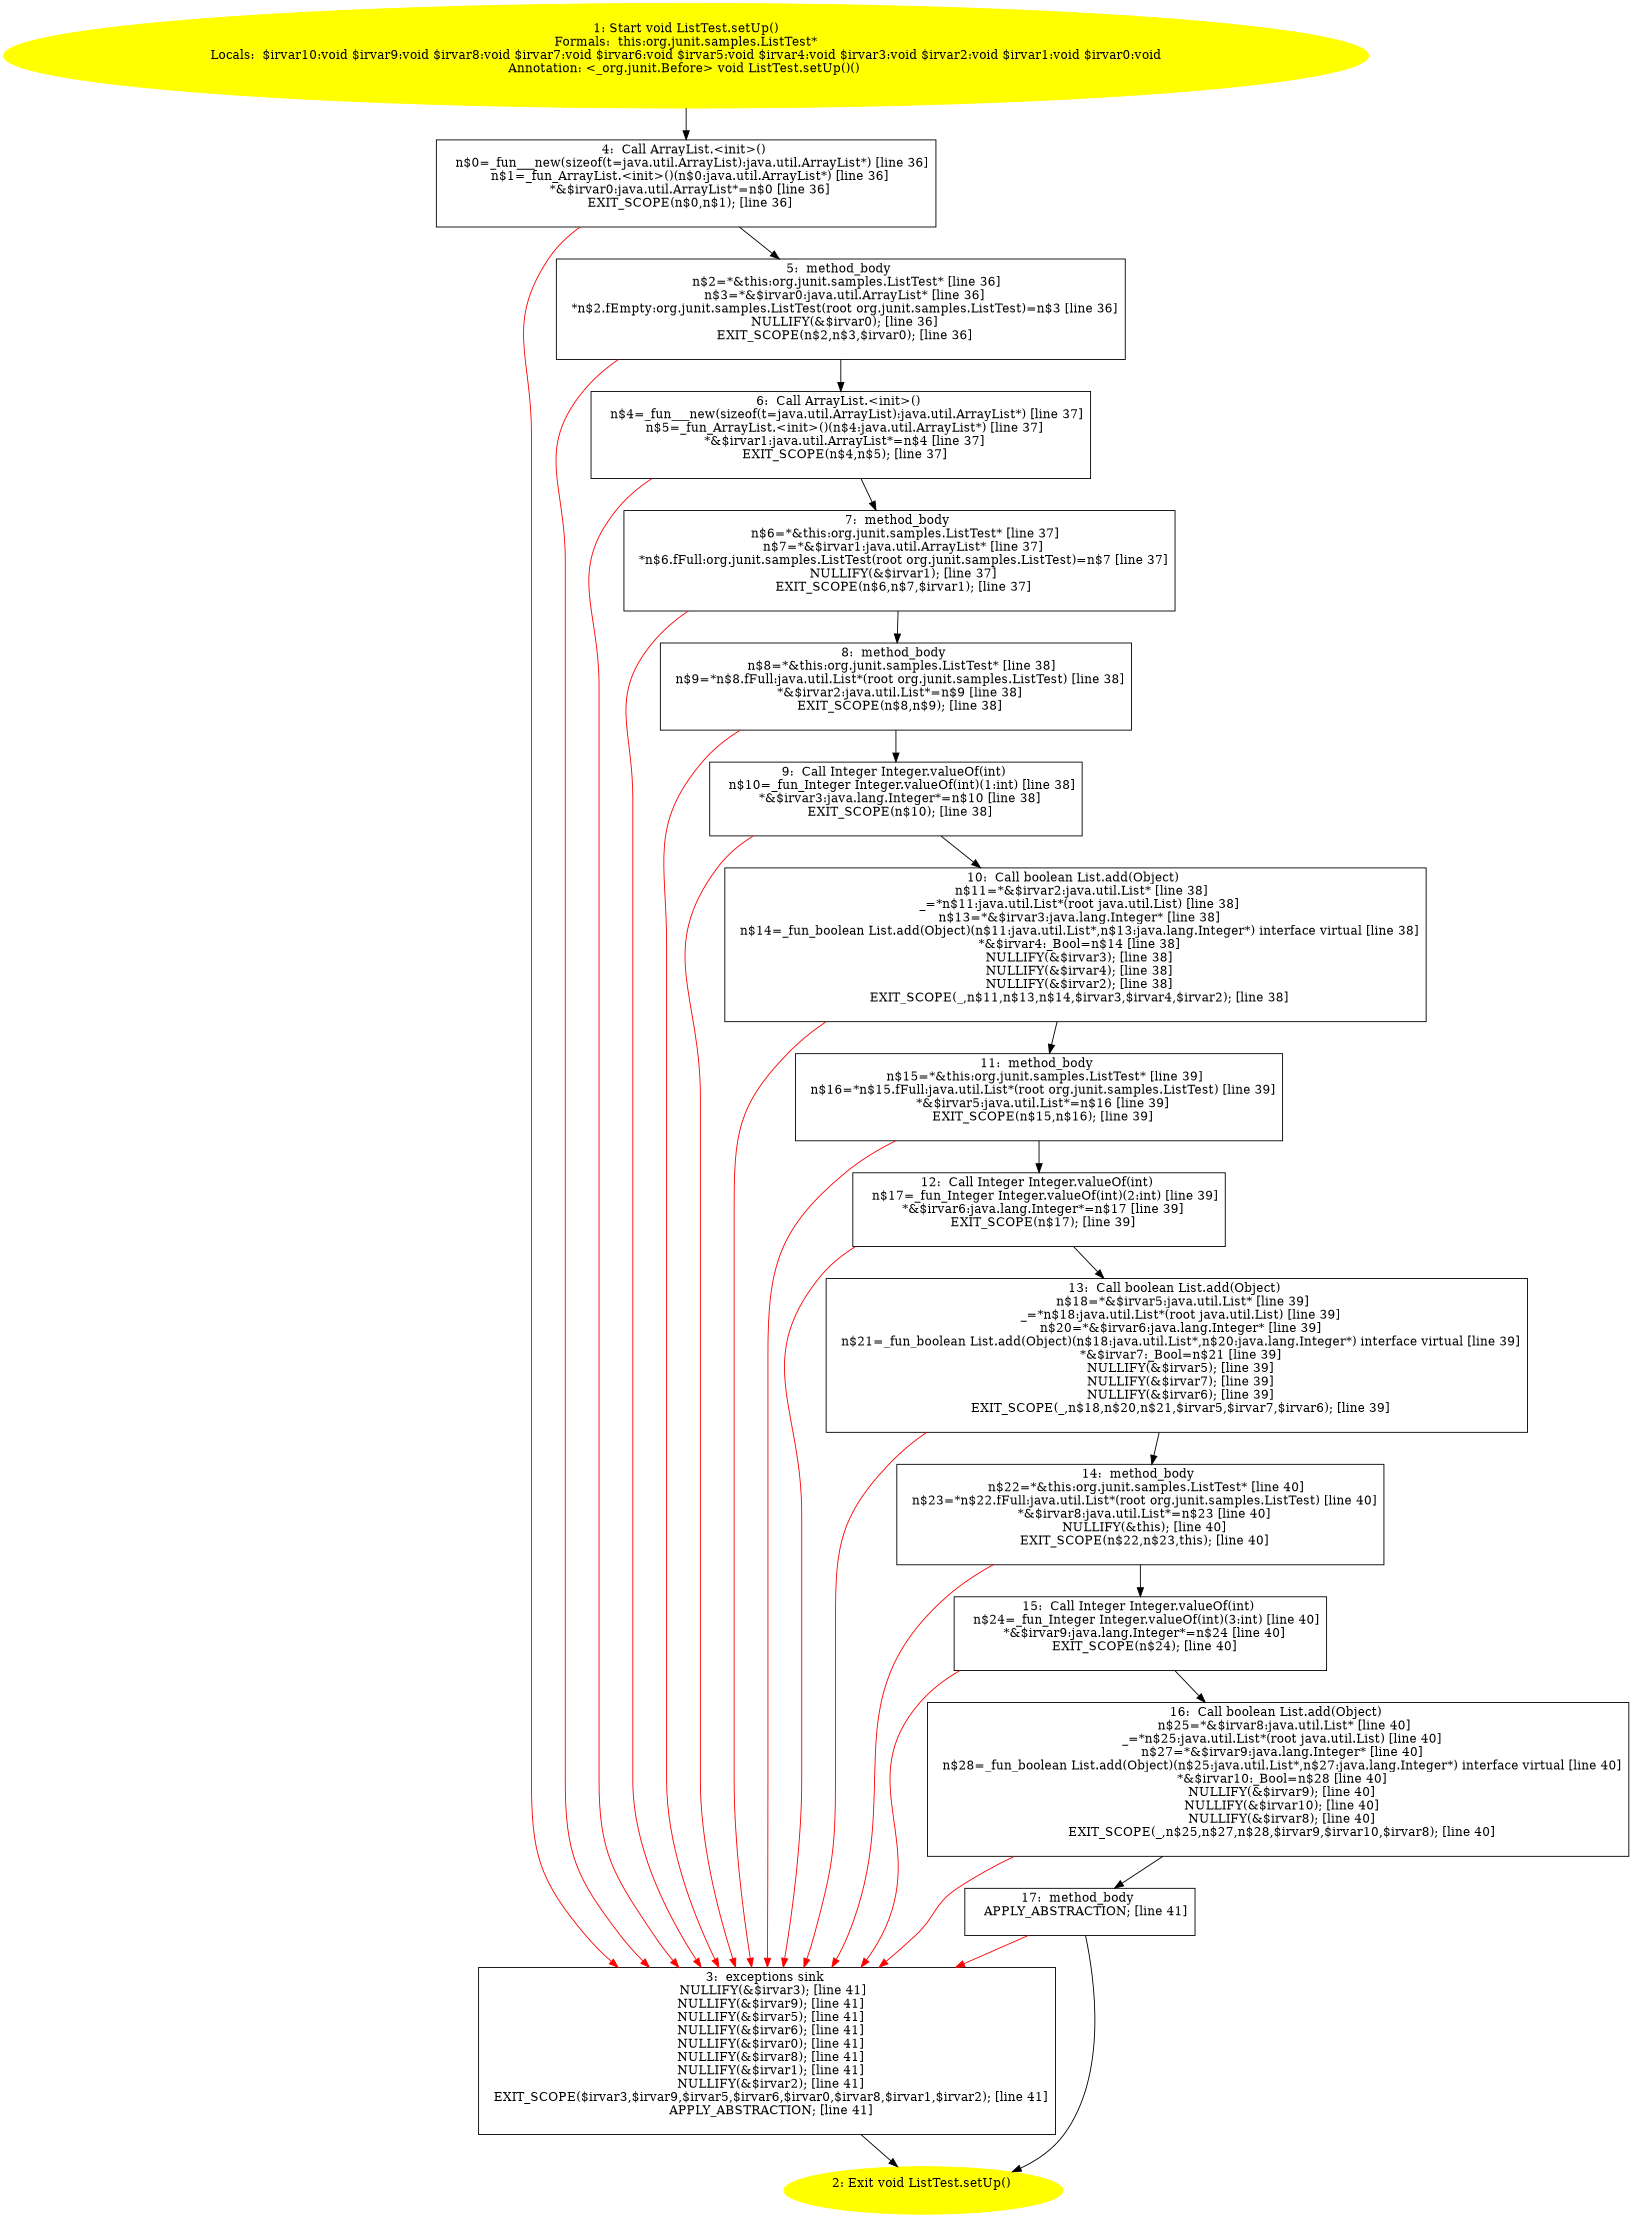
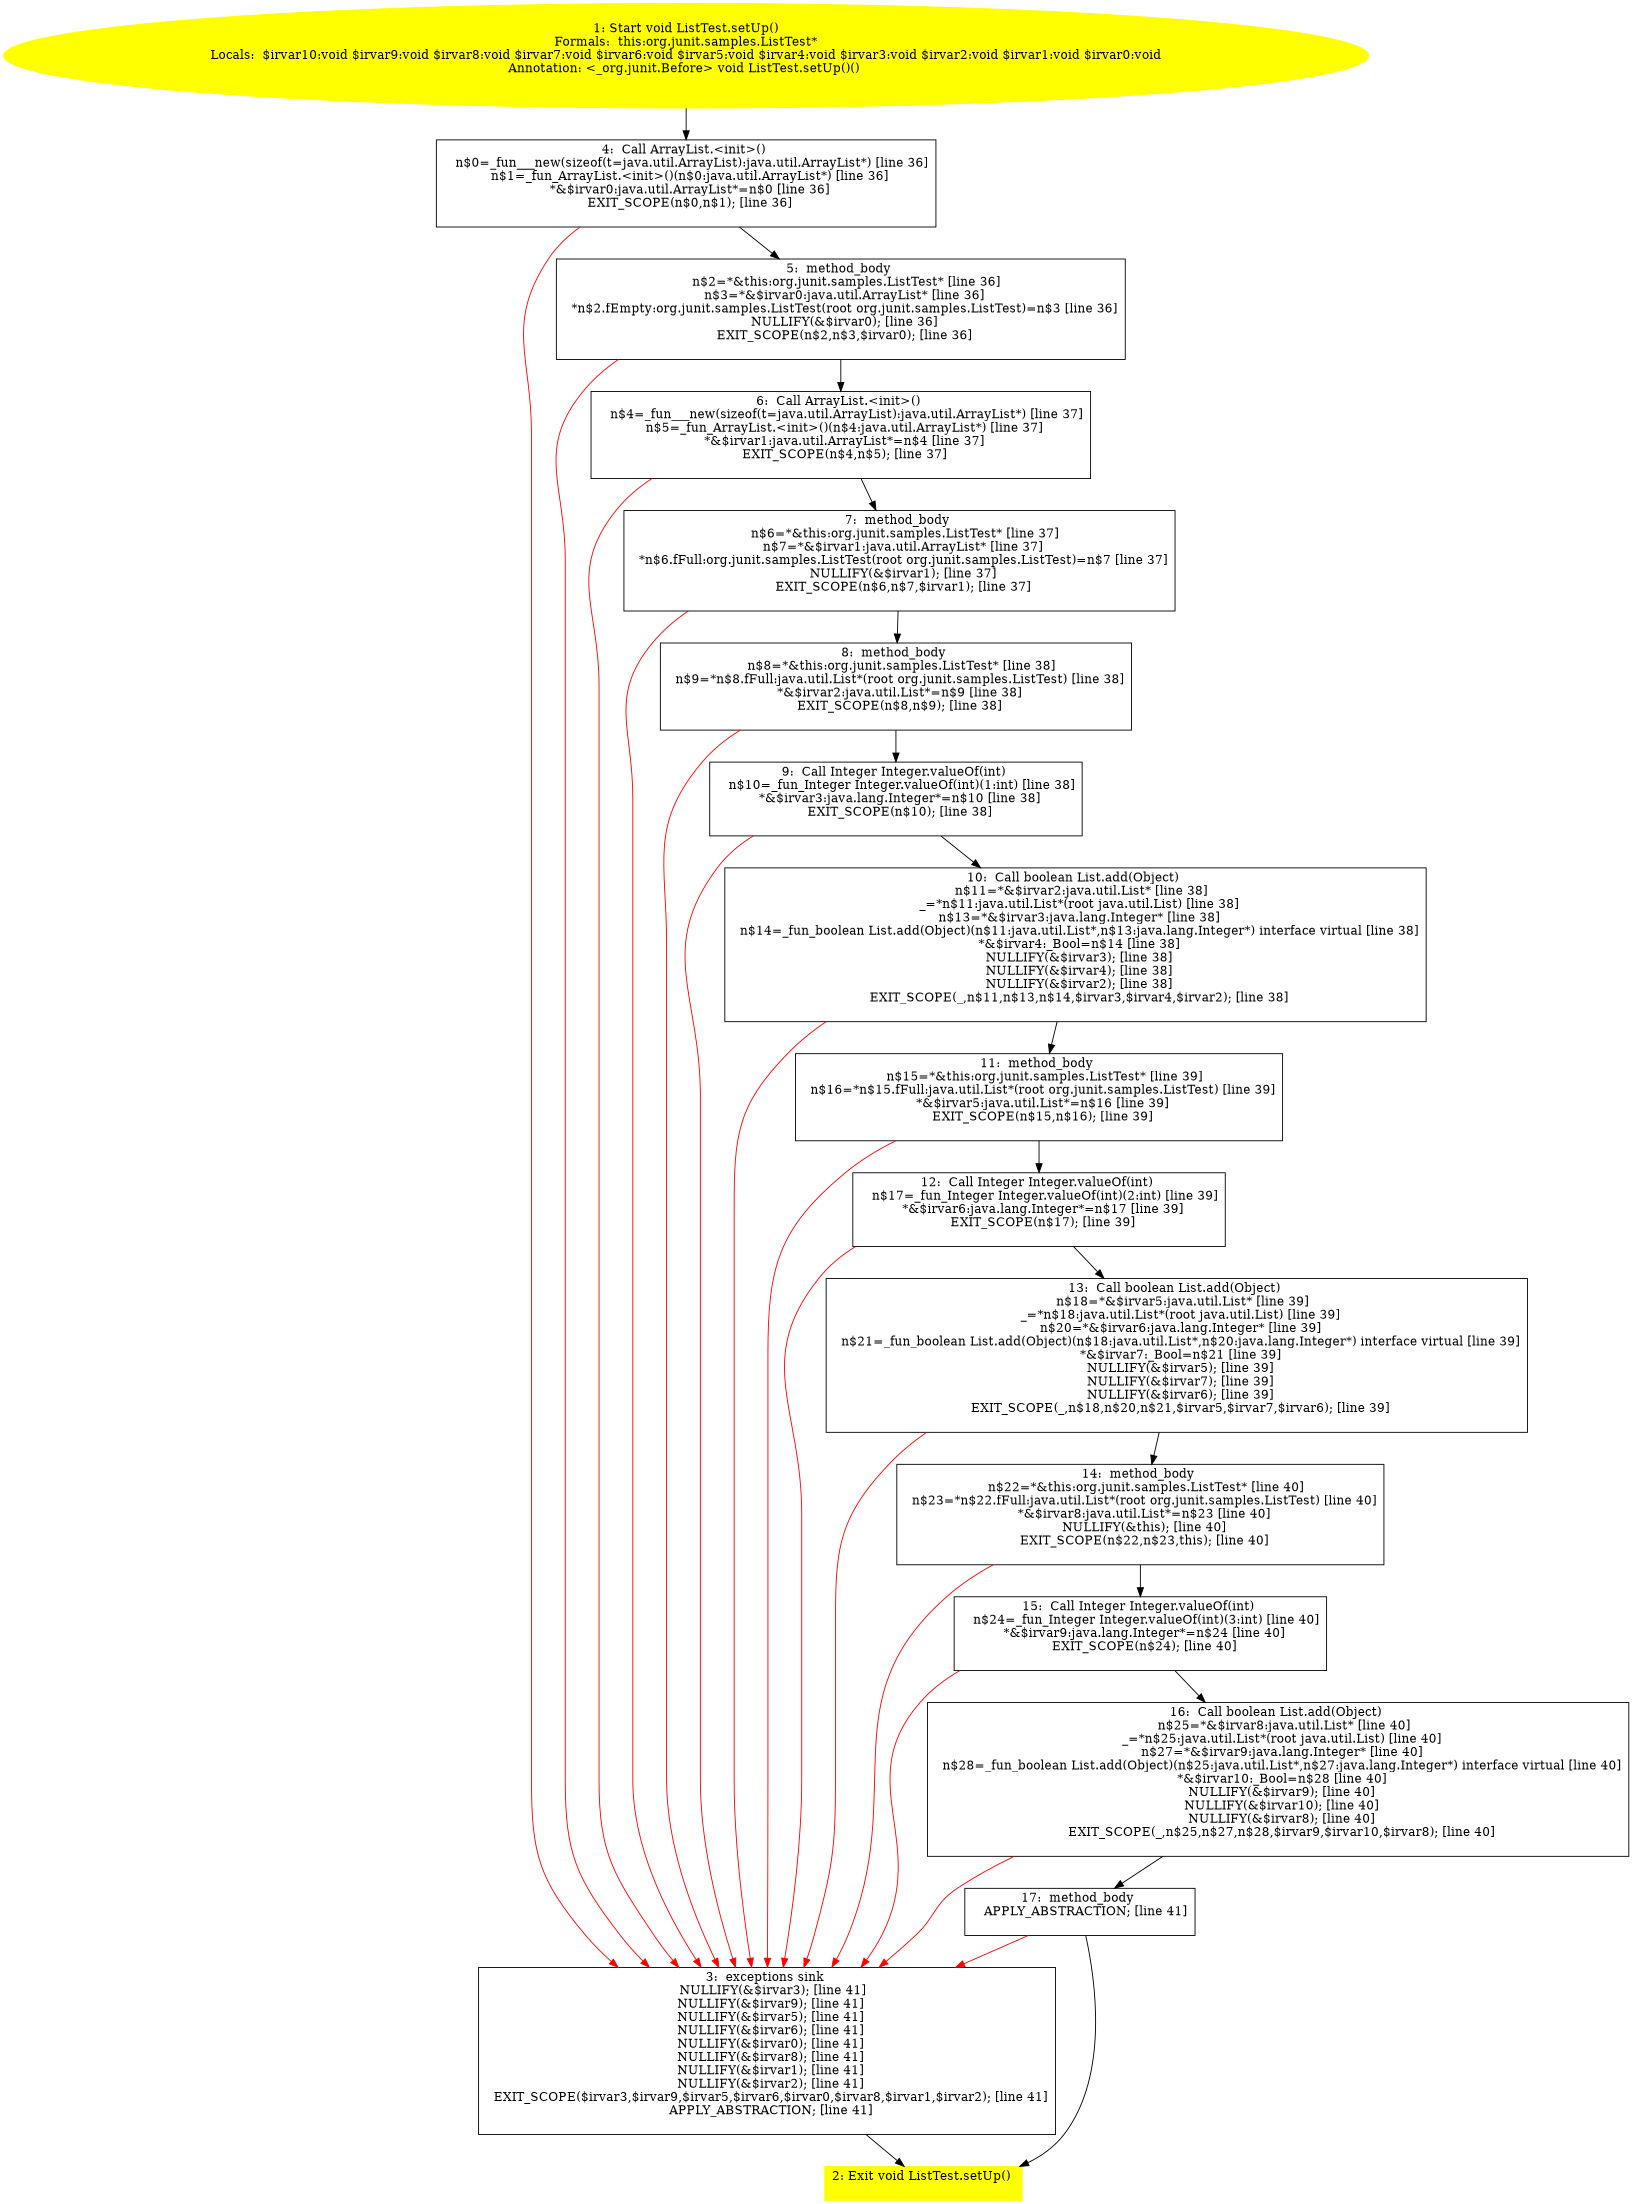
(923, 2190) -> (923, 2183)
